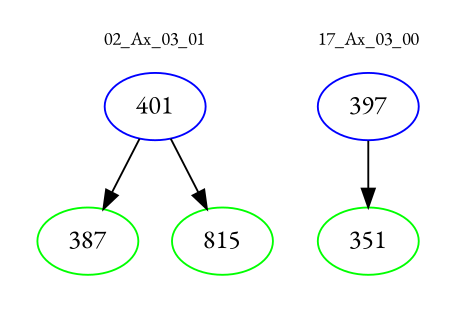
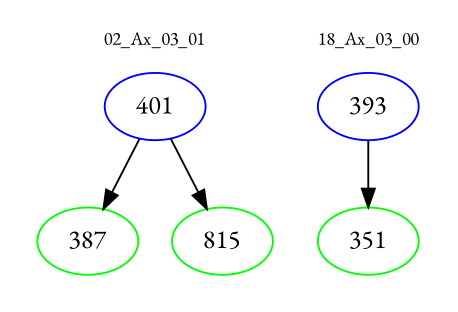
(369, 40) -> (369, 40)
(368, 107) -> (368, 107)
